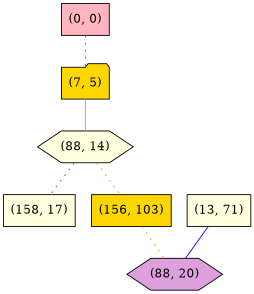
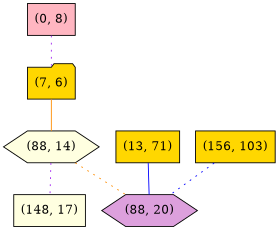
(85, 19) -> (51, 19)
(85, 83) -> (51, 83)
(108, 179) -> (100, 179)
(39, 211) -> (50, 211)
(219, 211) -> (148, 147)
(153, 243) -> (192, 179)
